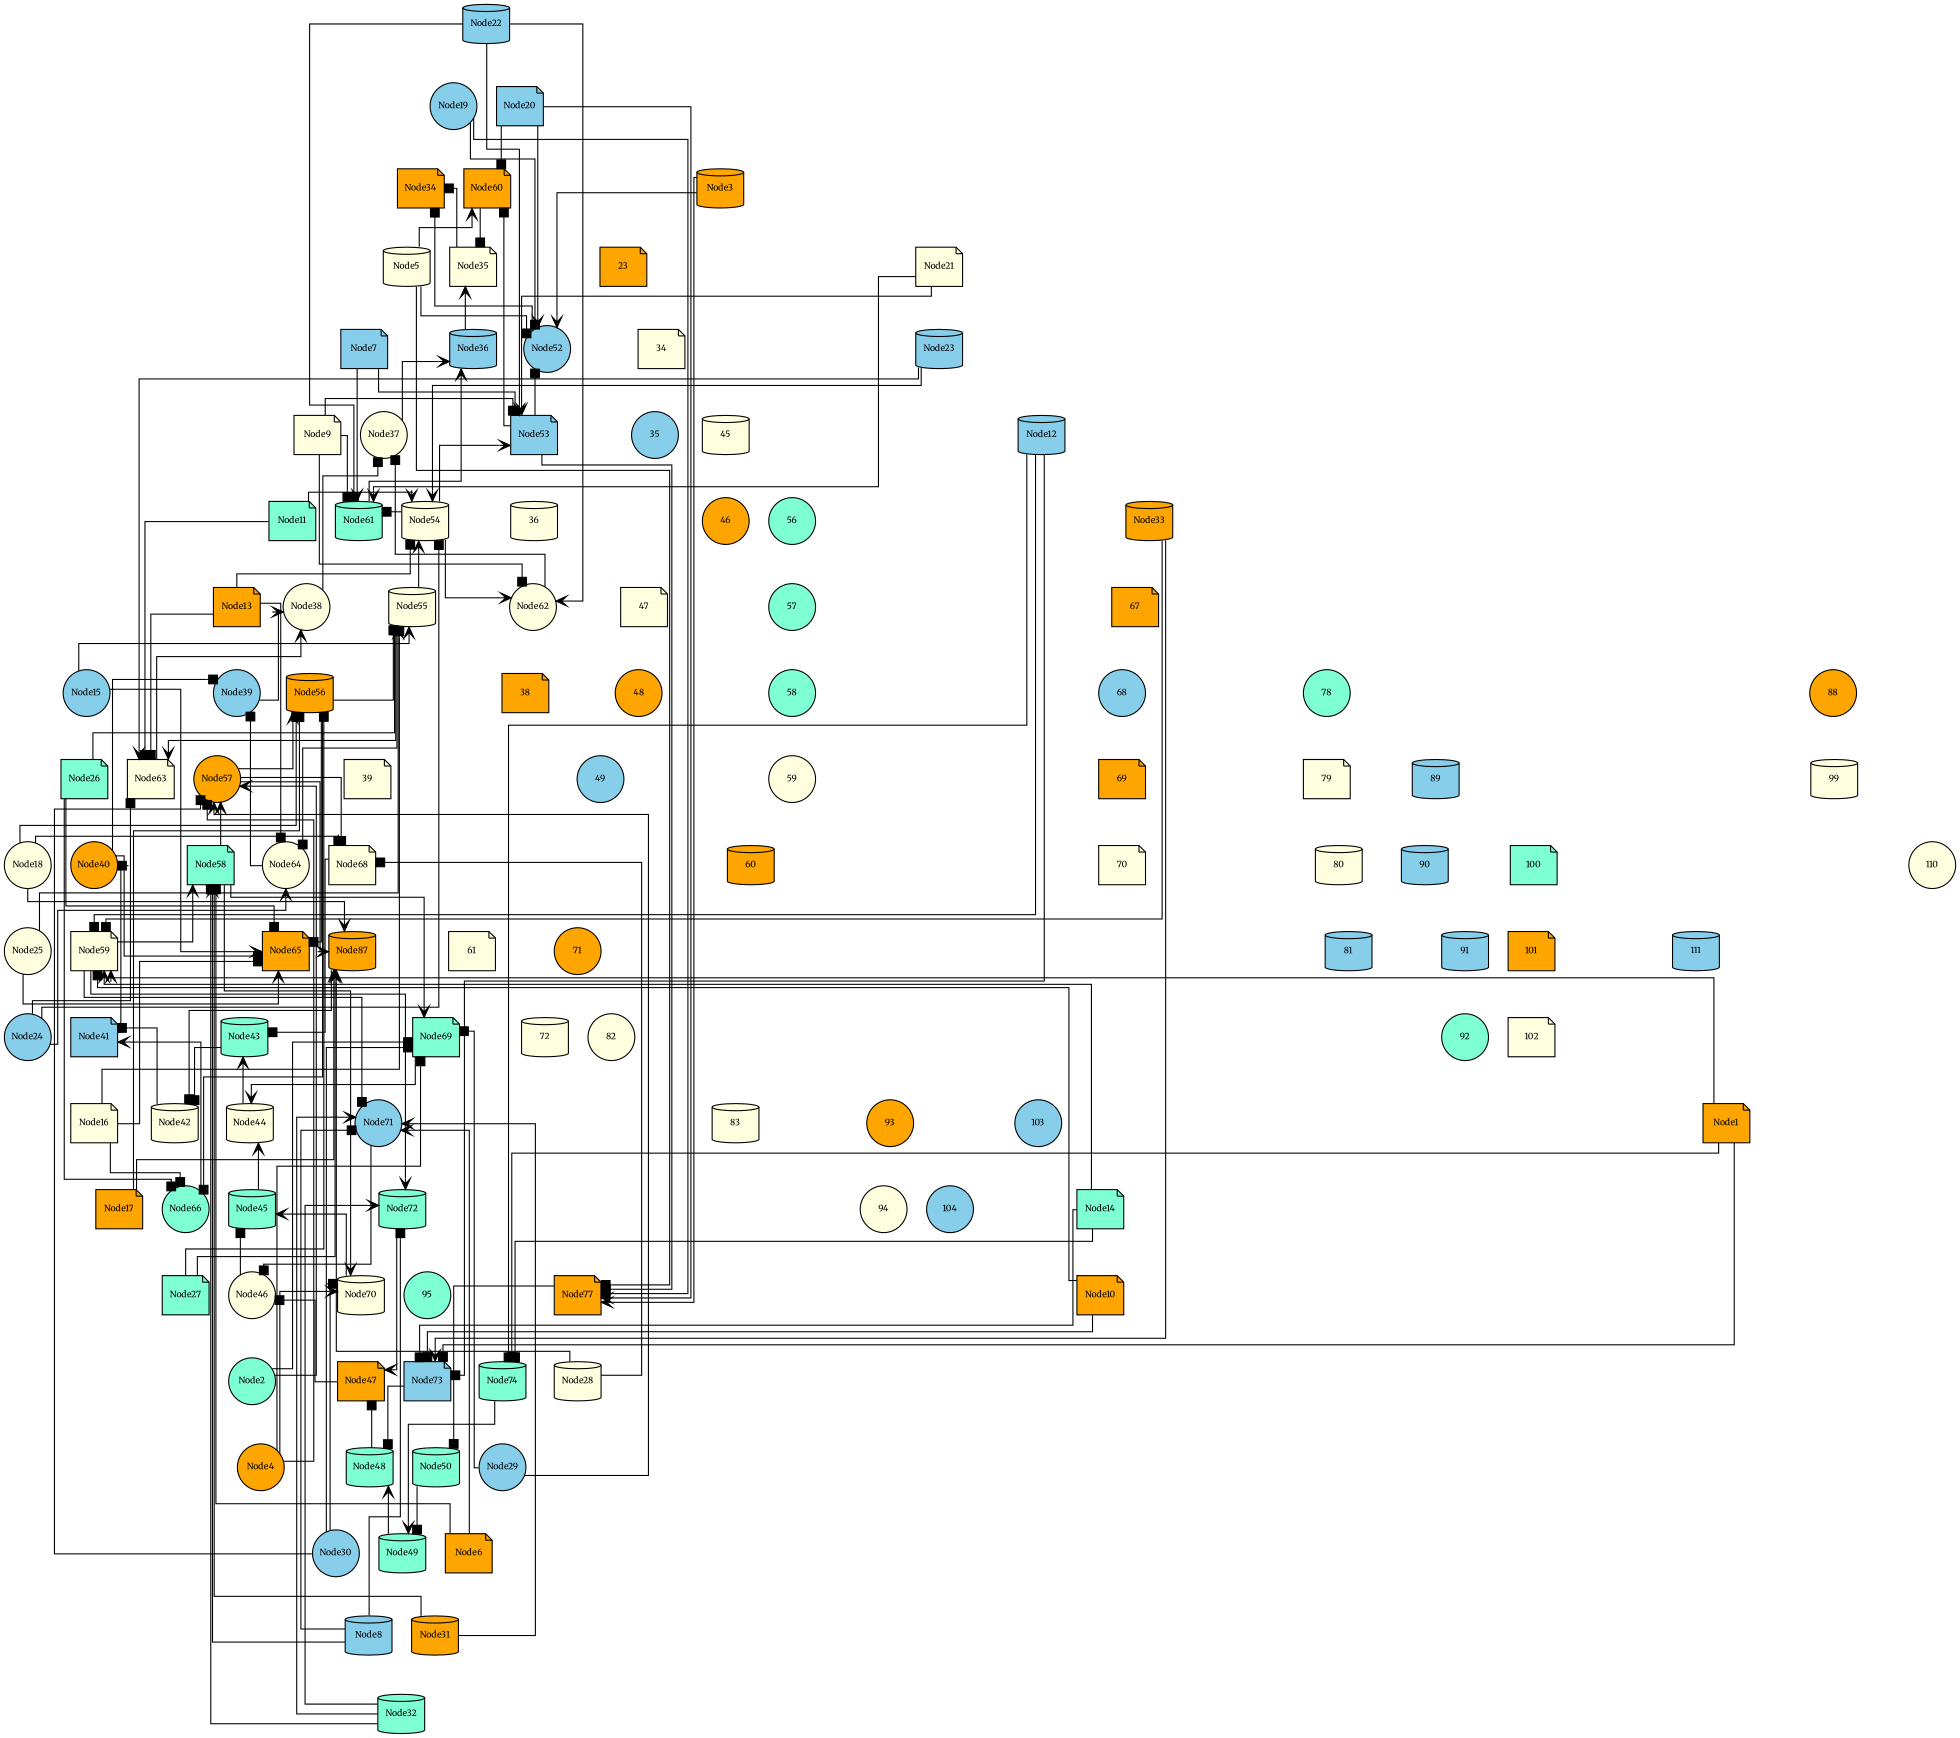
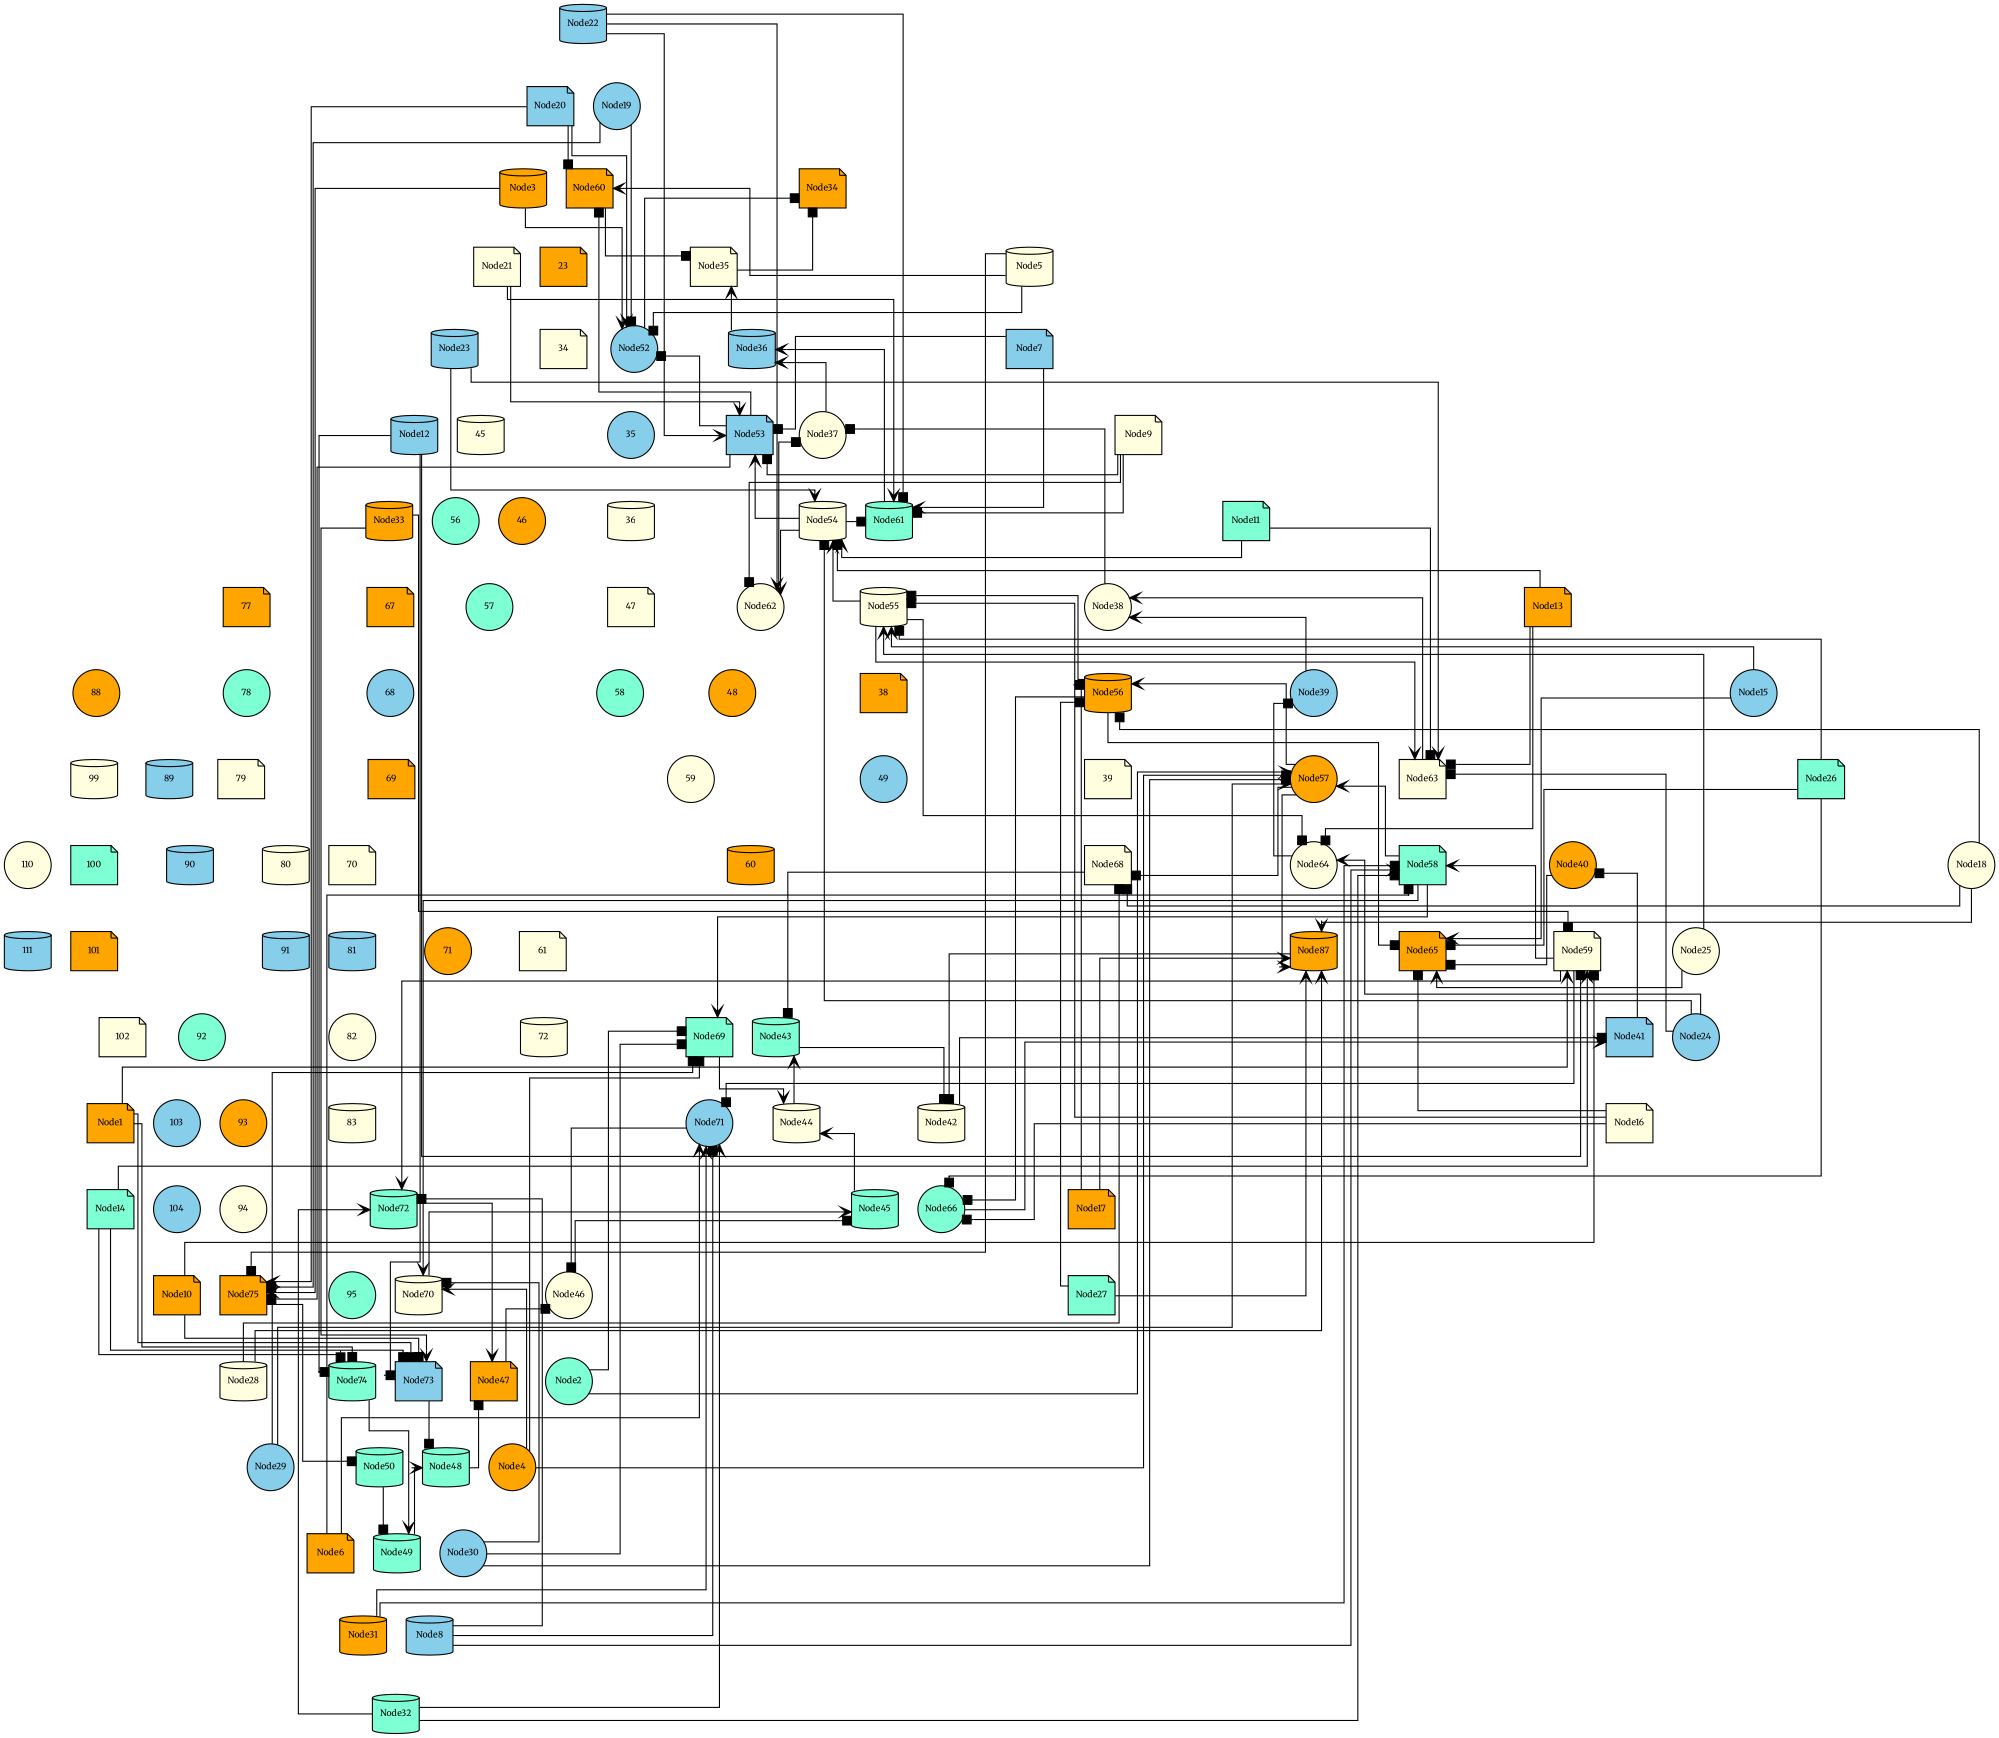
none -> (247, 607)
(113, 718) -> none
(578, 1295) -> (243, 1295)
